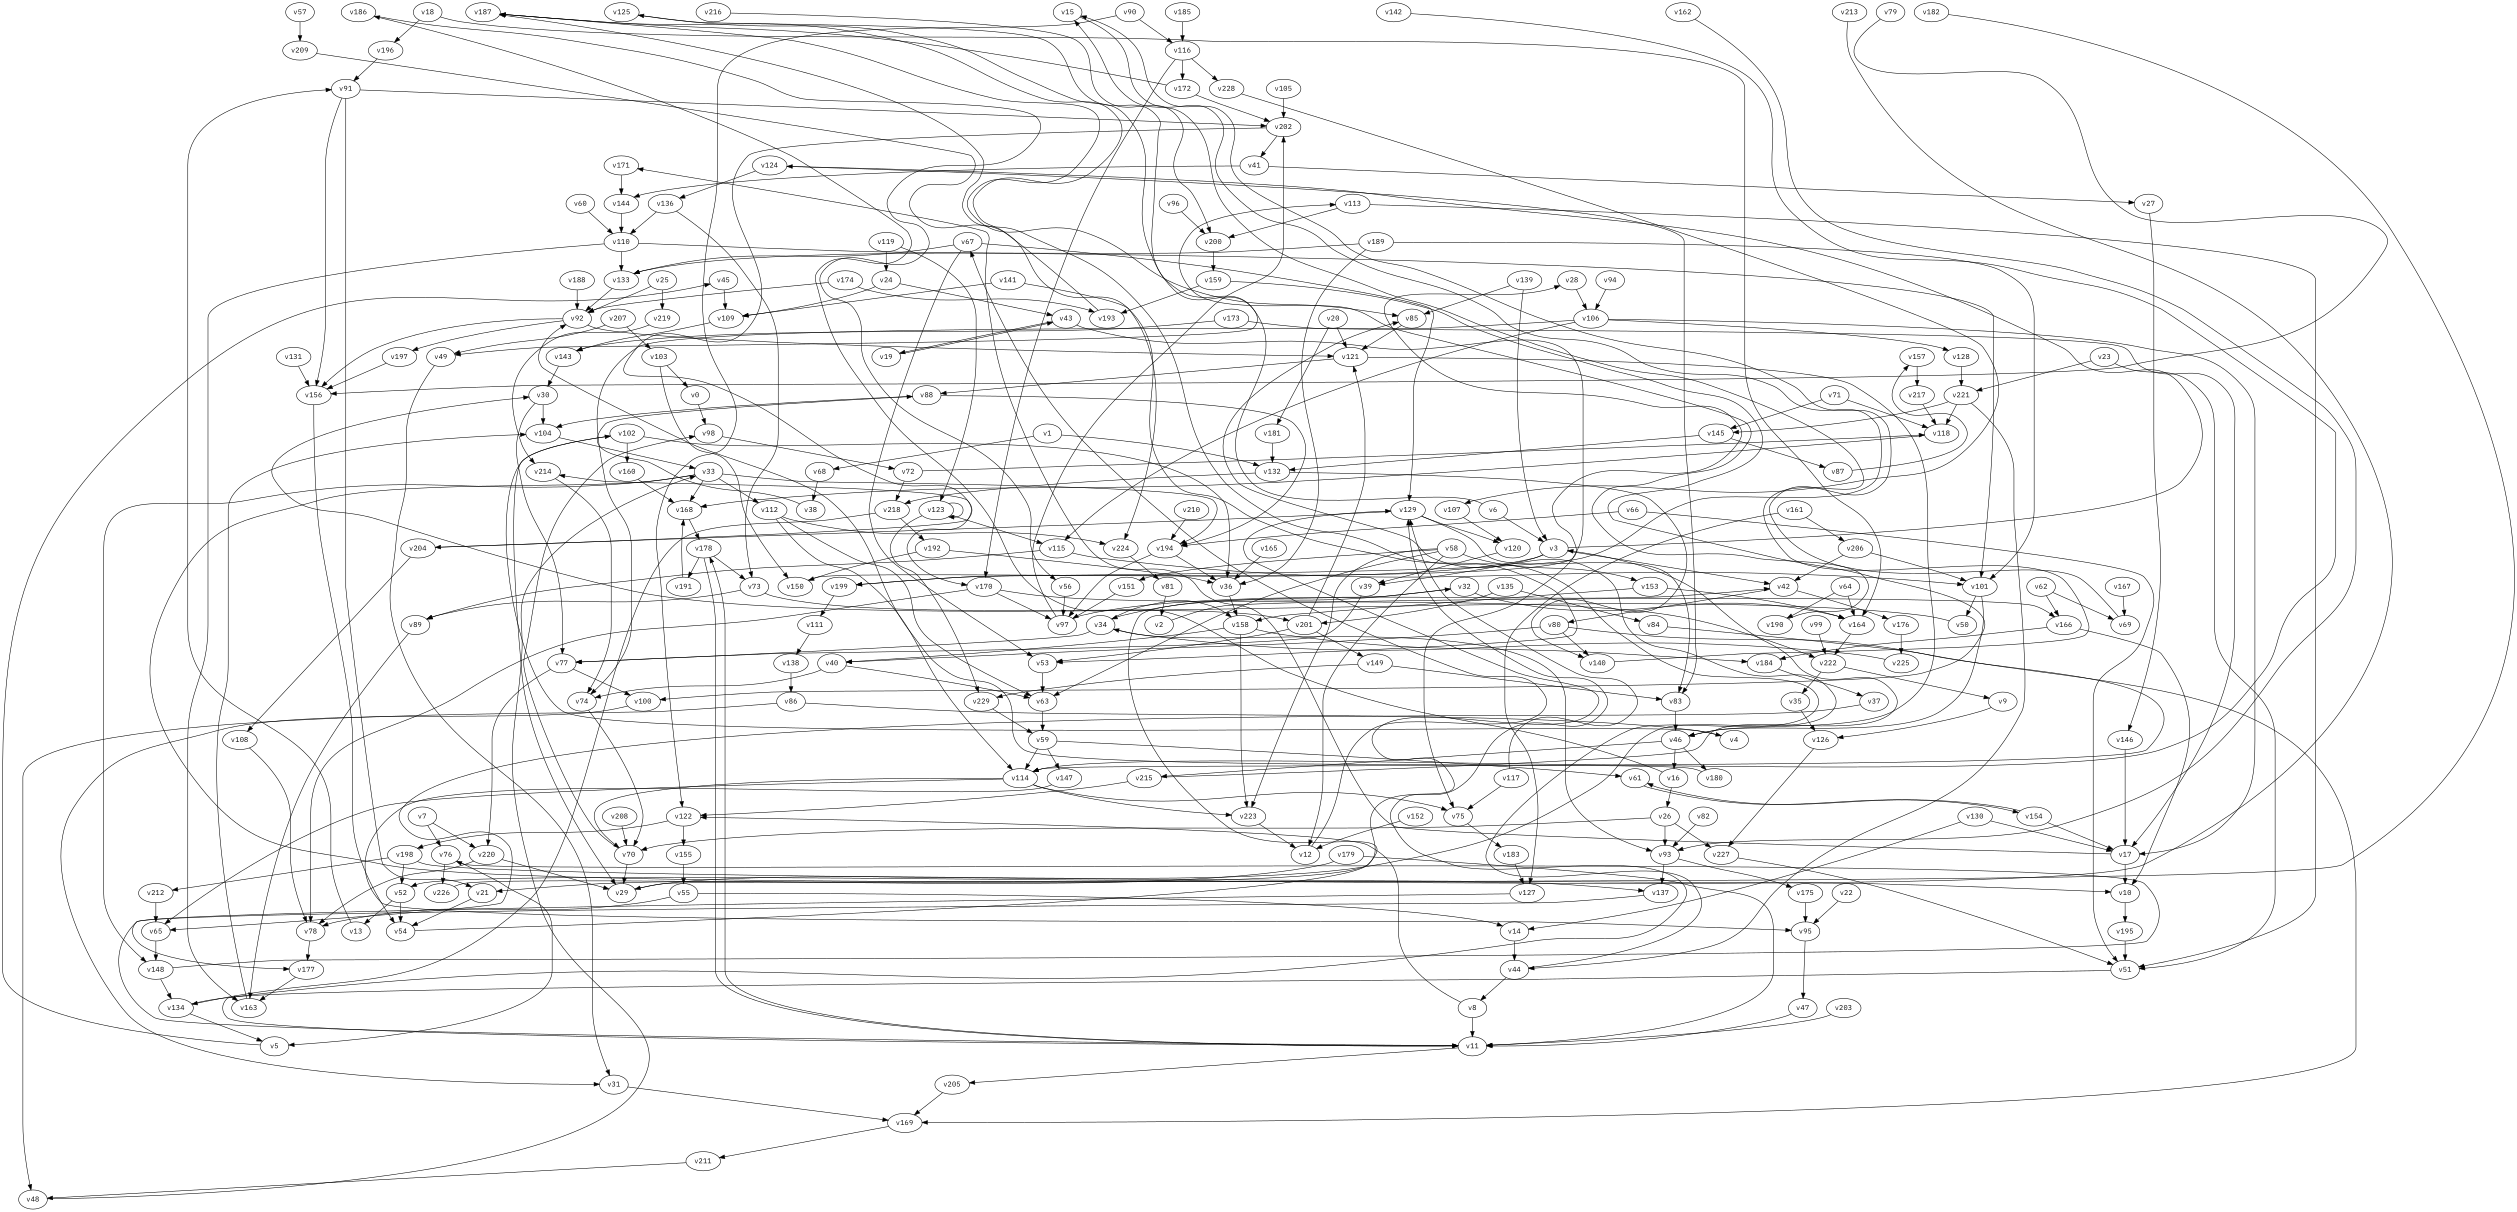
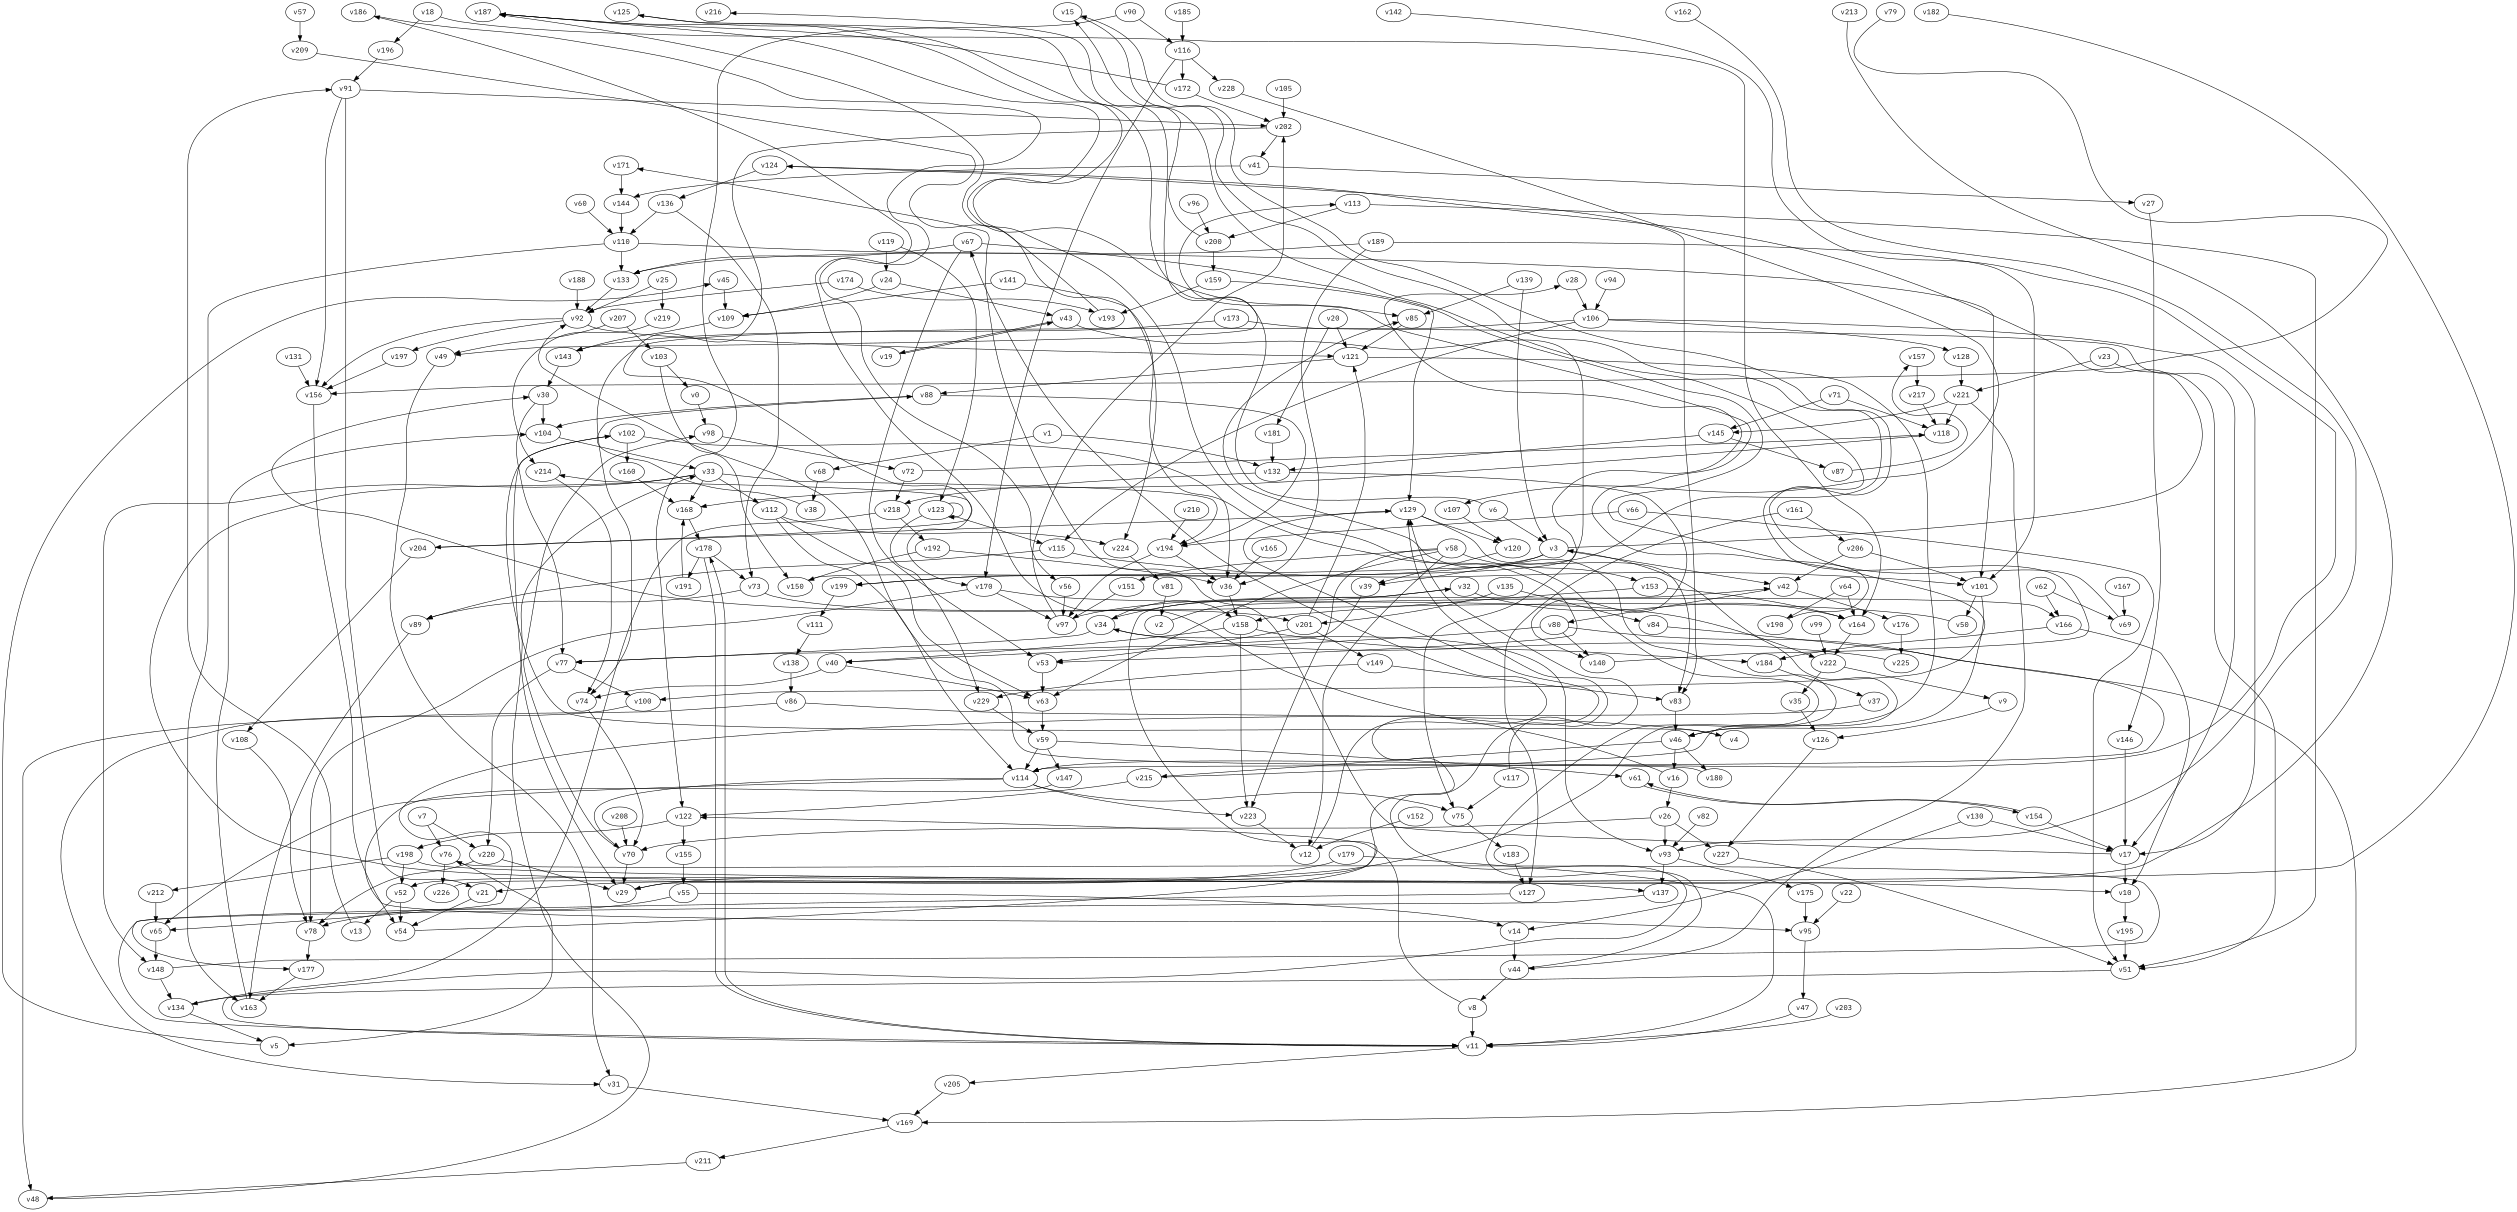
(1039, 31) -> (1047, 32)
